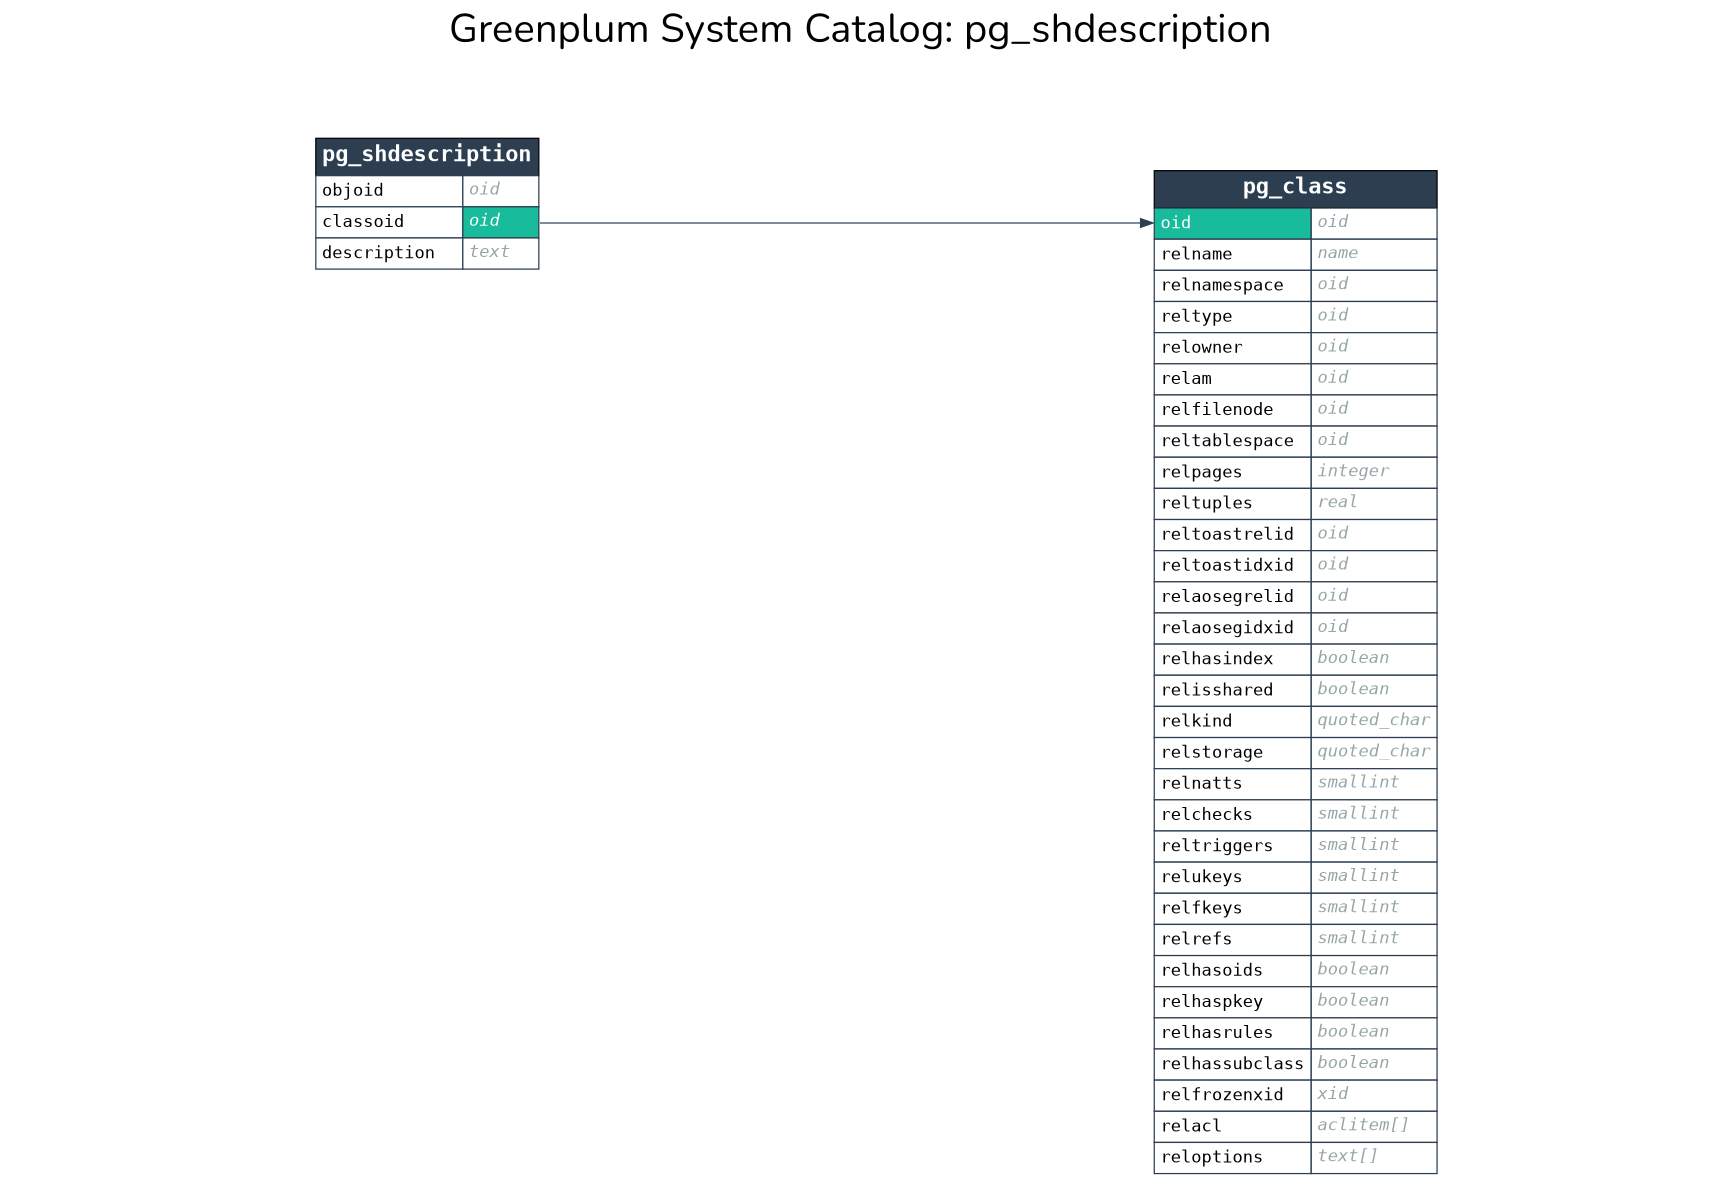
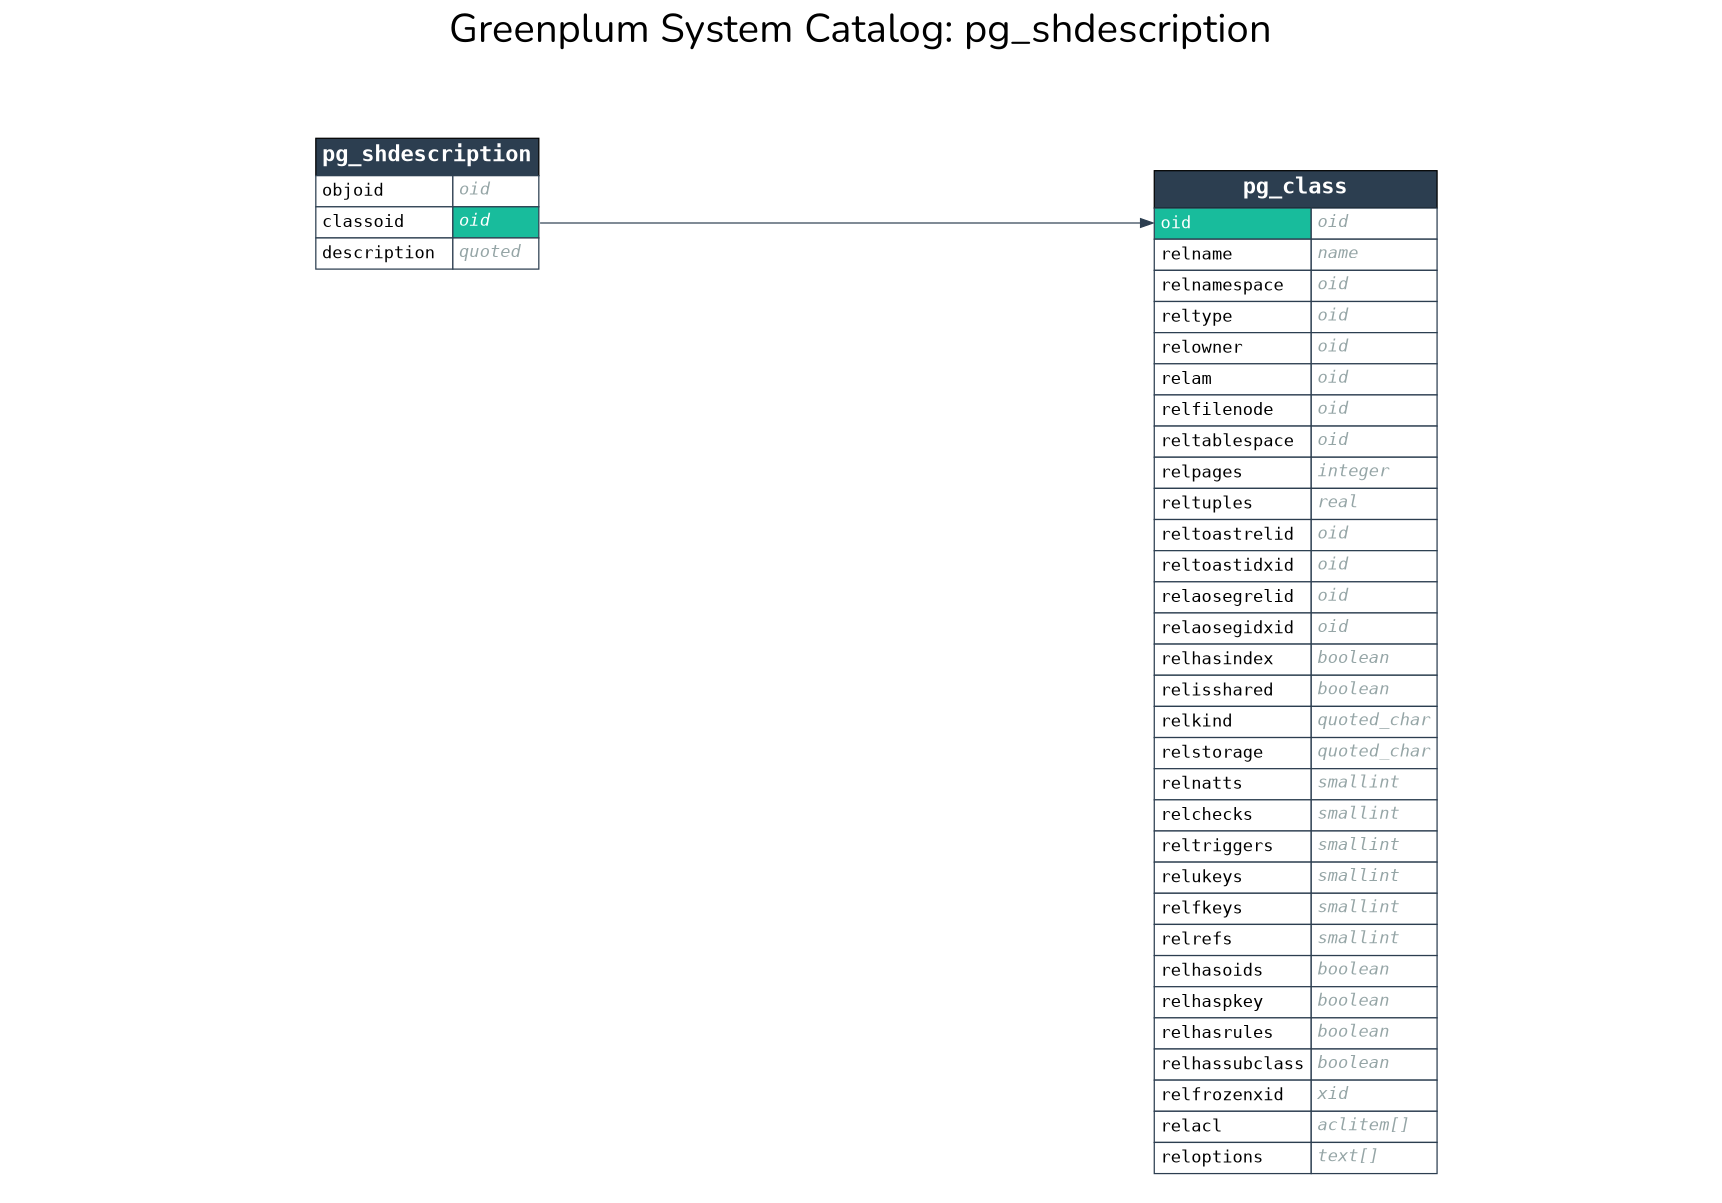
(490, 252) -> (490, 252)
